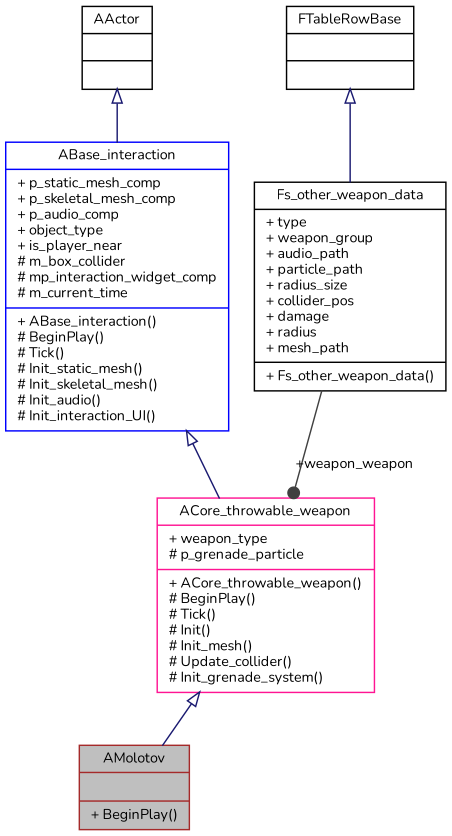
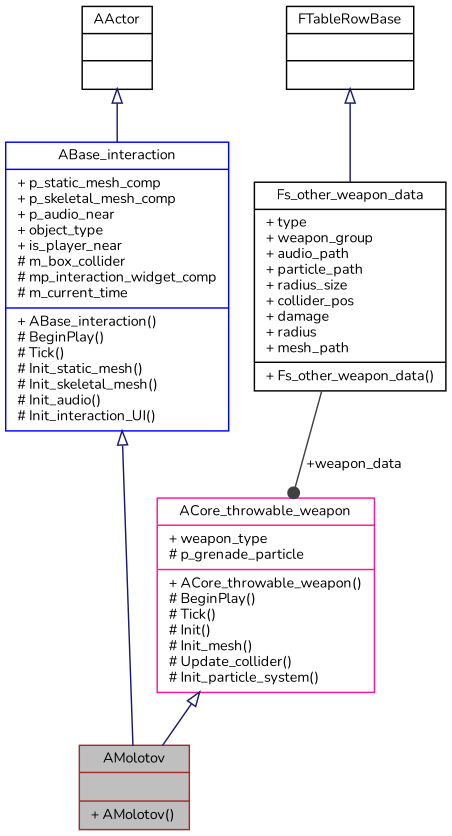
(69, 214) -> (66, 214)
(353, 464) -> (353, 464)
(206, 471) -> (128, 596)
(247, 677) -> (244, 677)
(134, 815) -> (133, 815)
